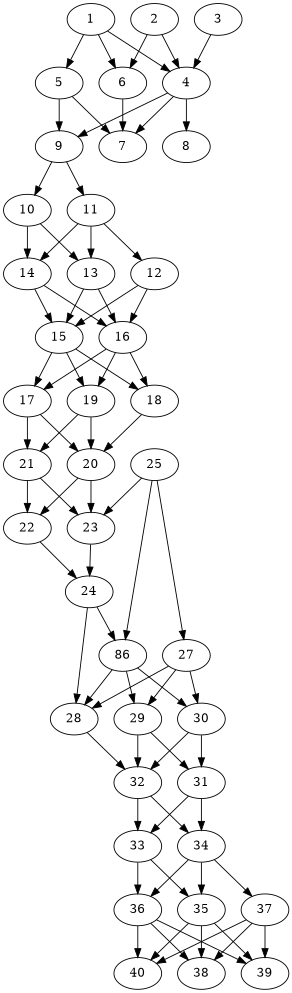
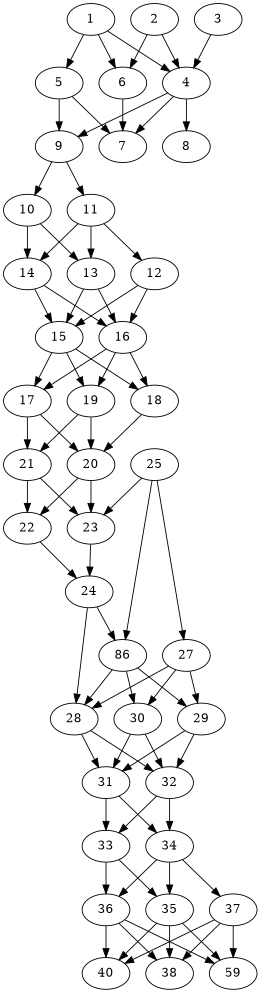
none -> (88, 747)
(265, 973) -> (233, 973)
